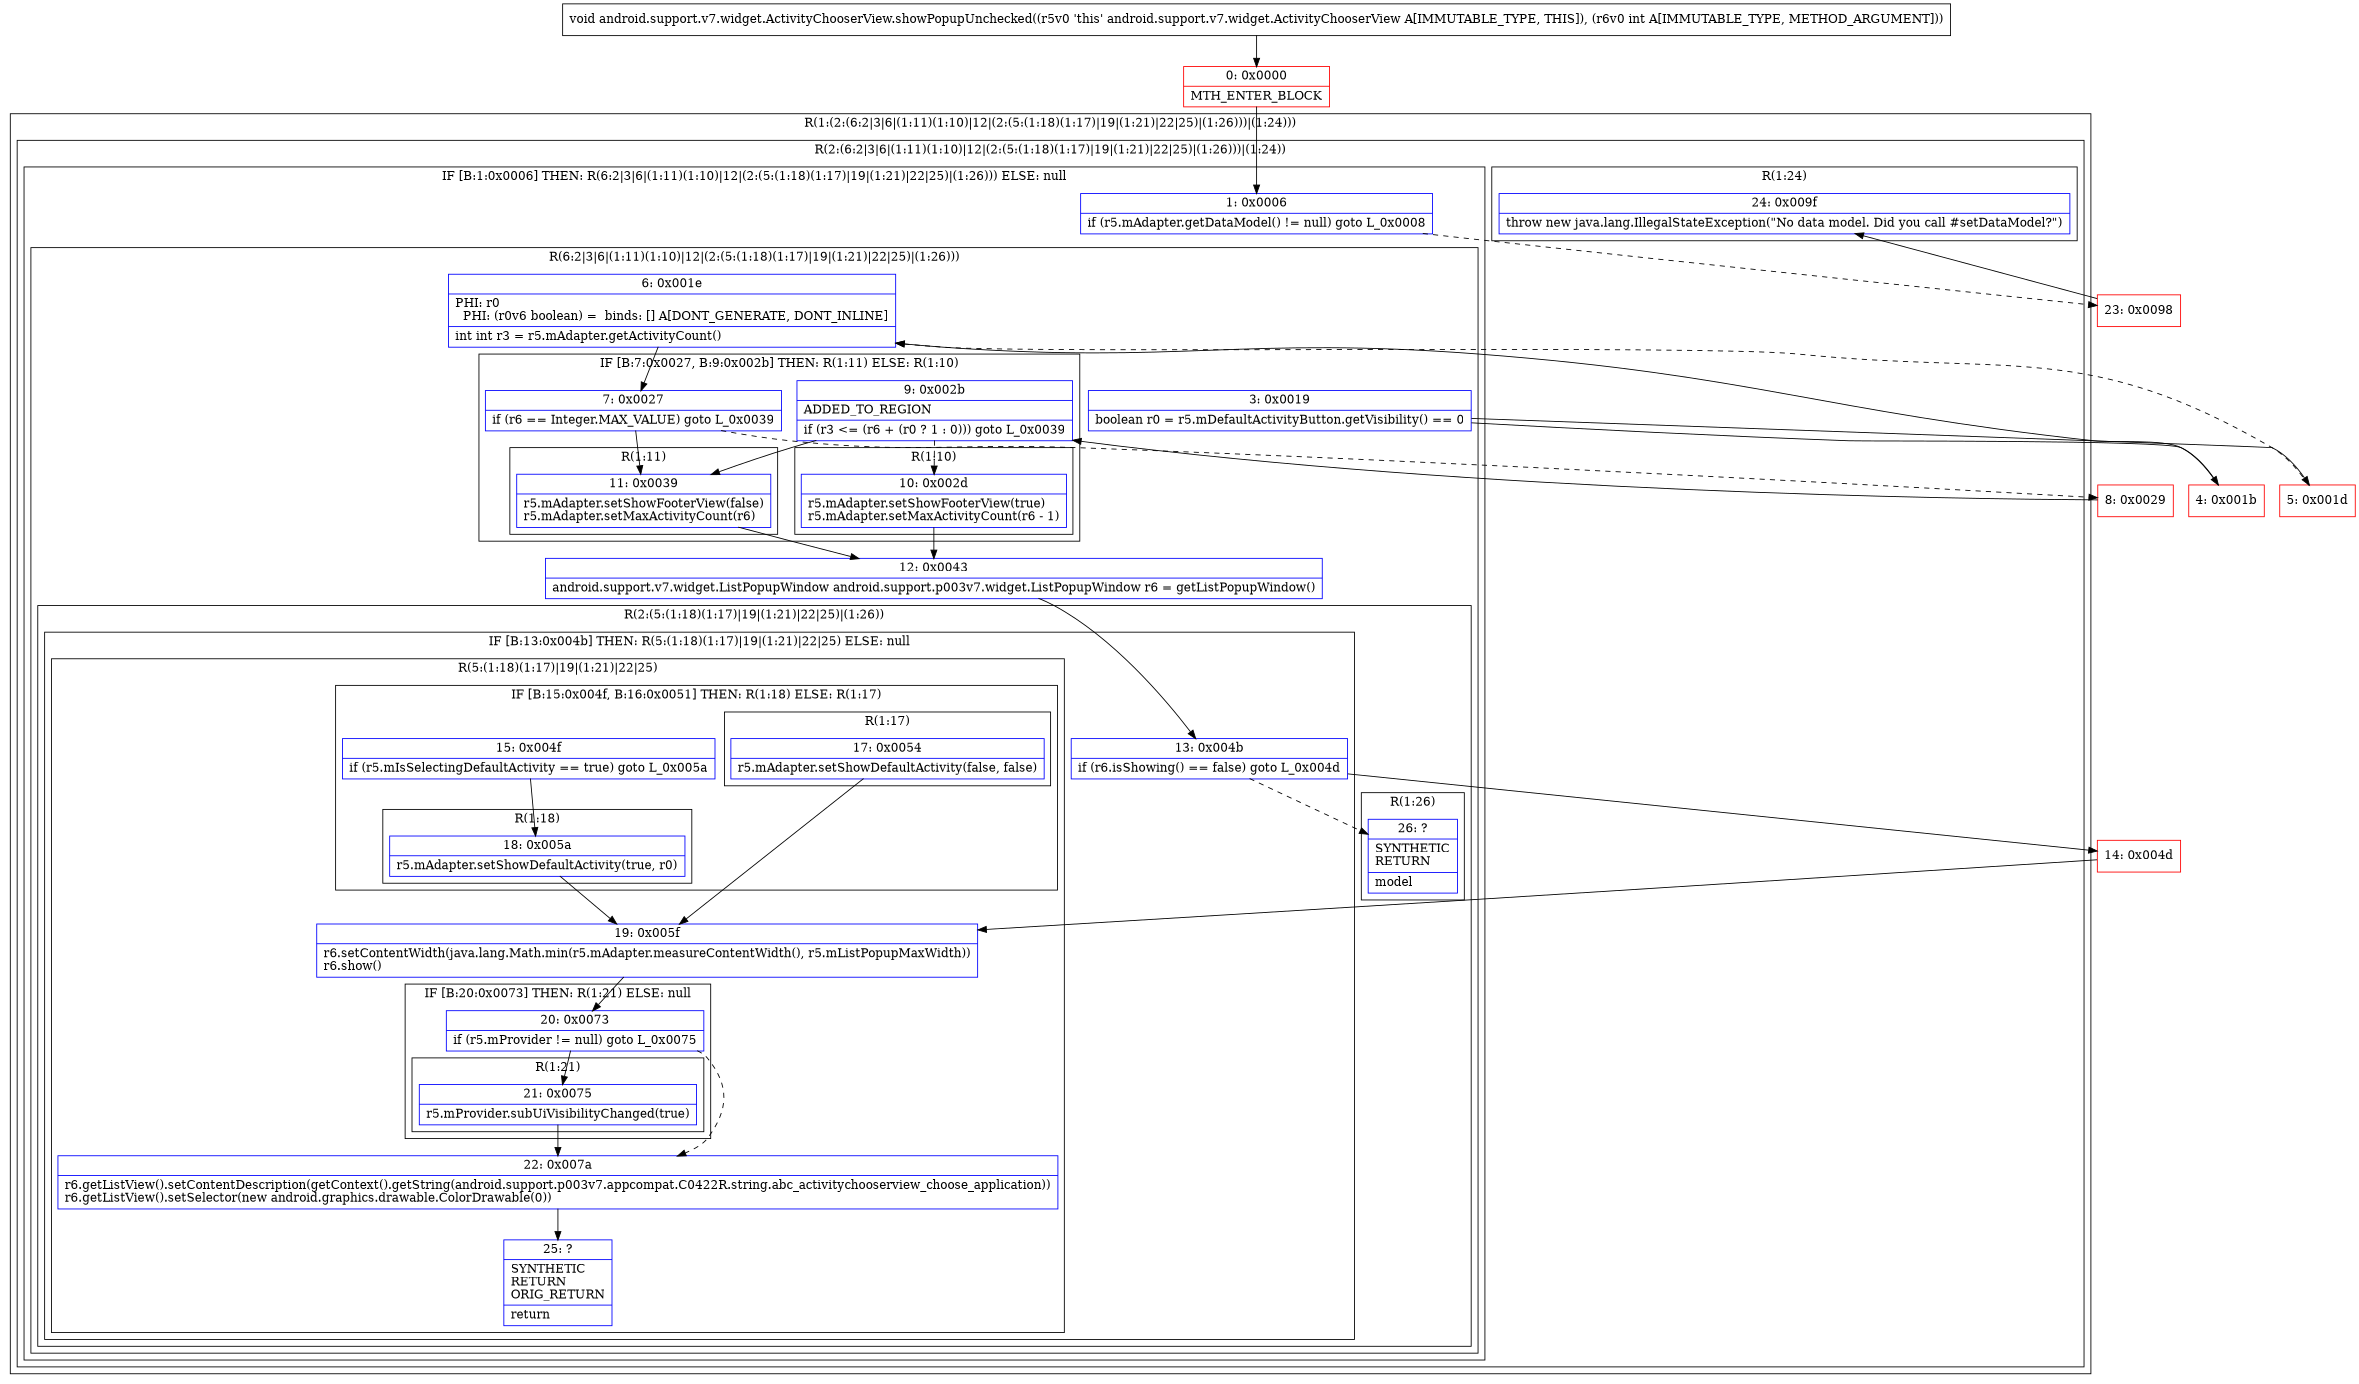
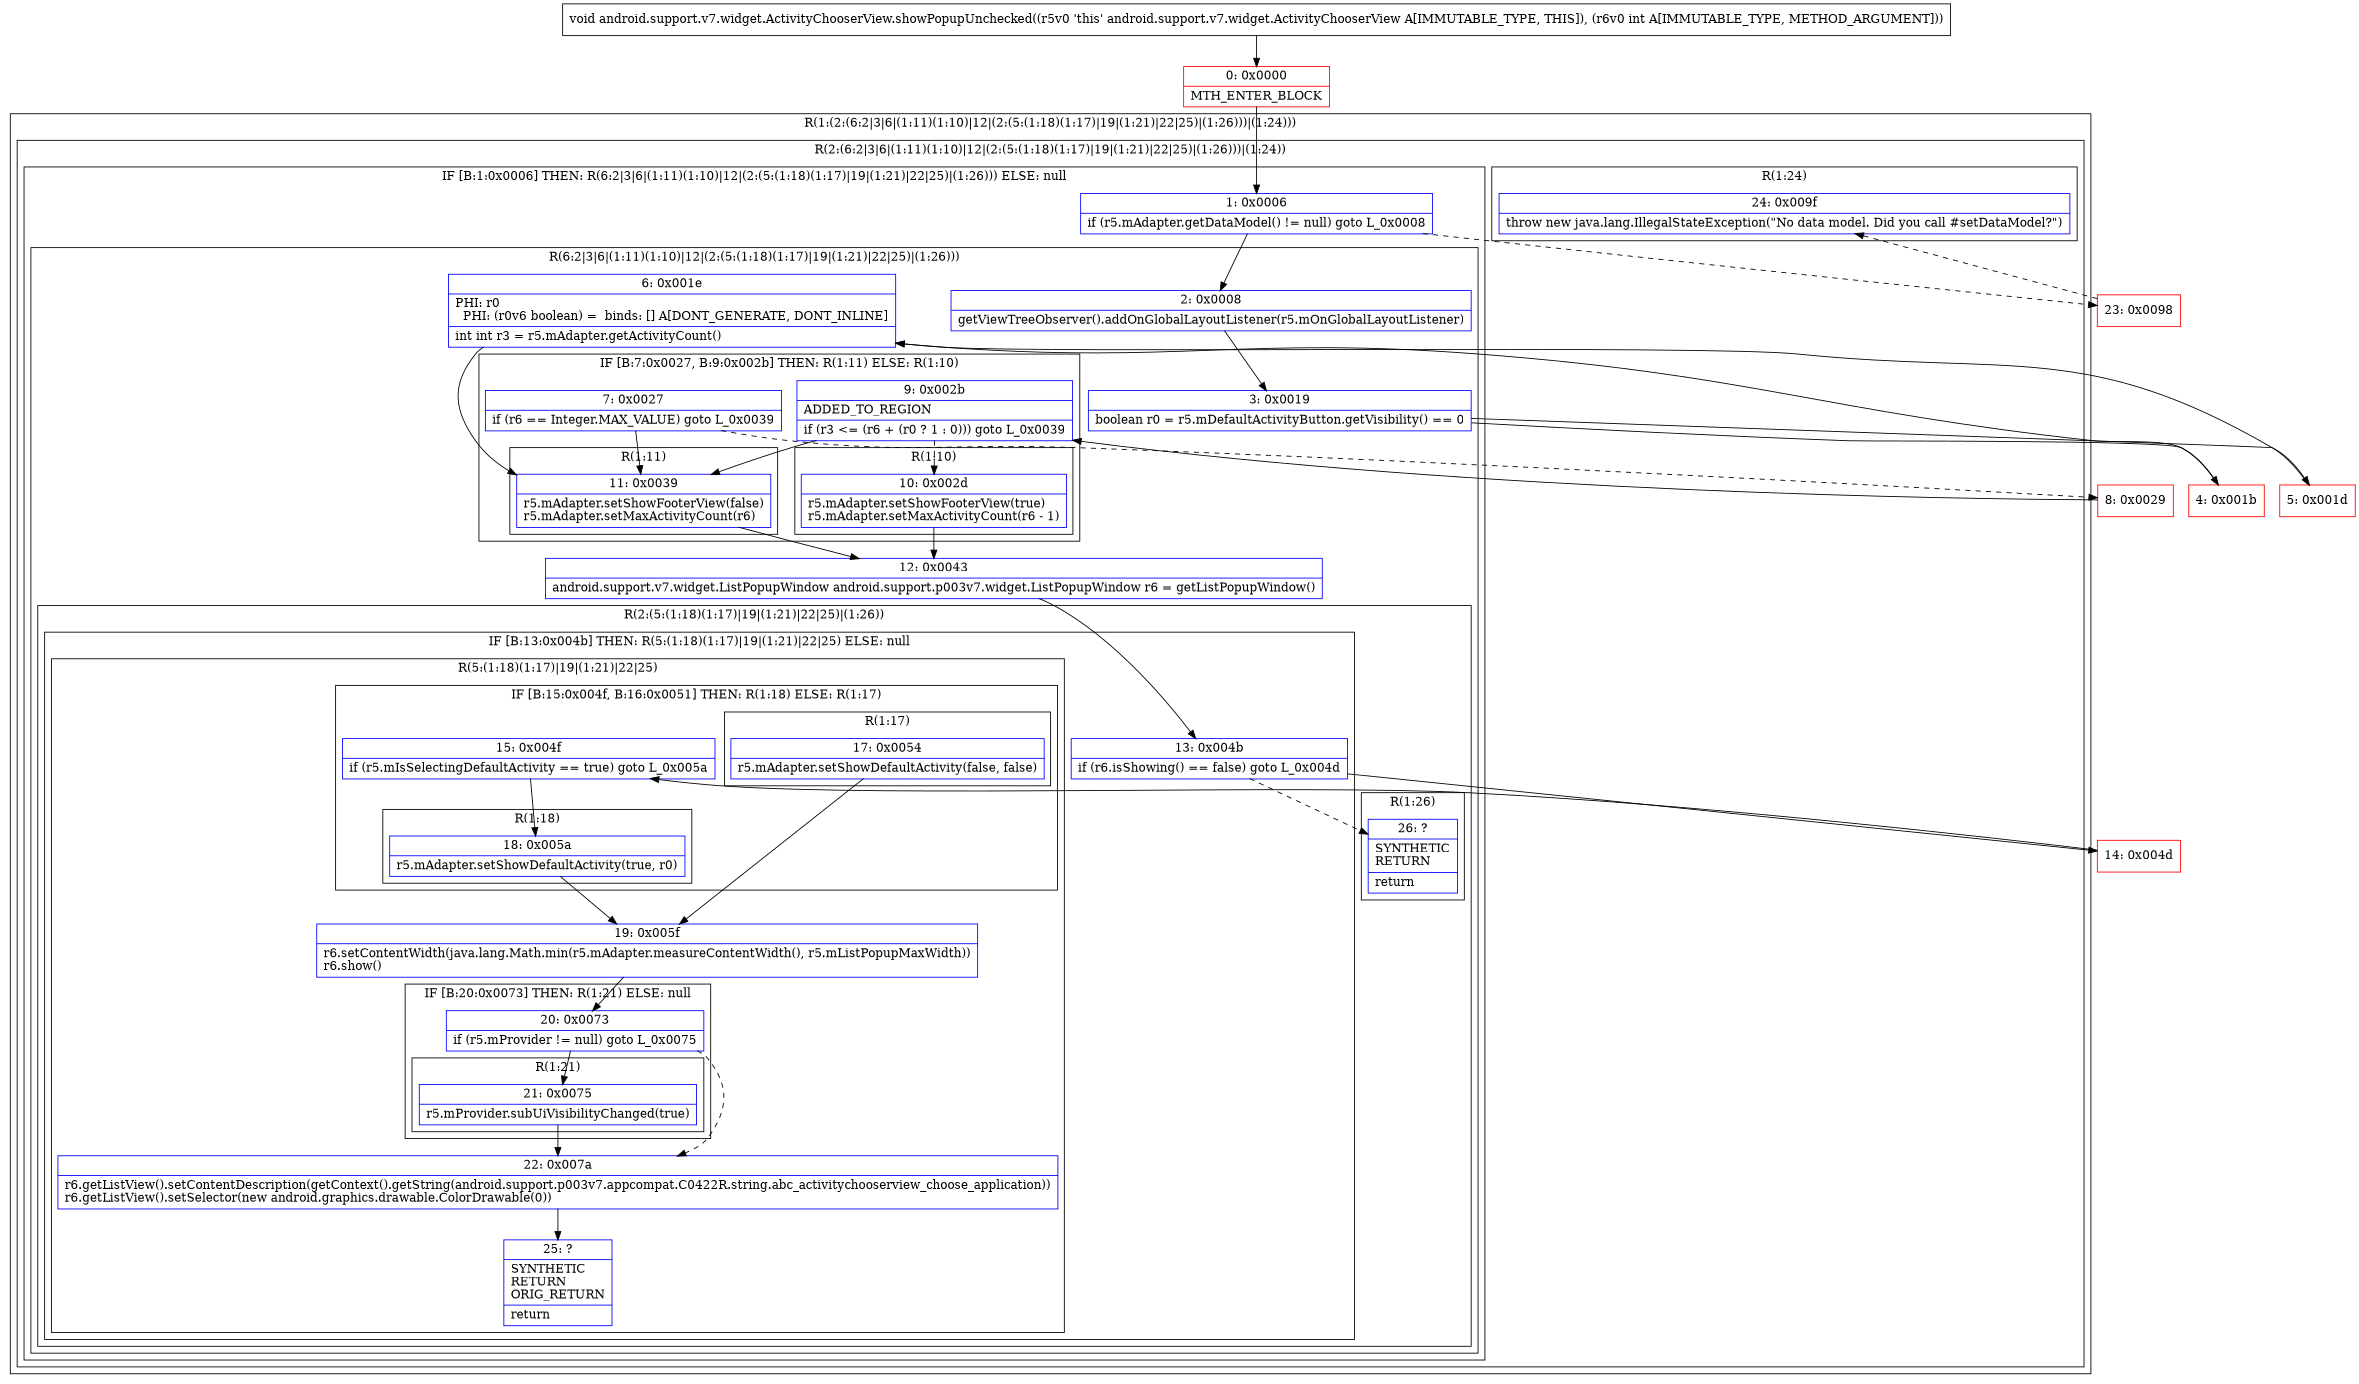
(1980, 267) -> (1980, 267)
none -> (1211, 311)
(1623, 350) -> (1623, 350)
(651, 365) -> (461, 414)
(1394, 882) -> (1395, 882)
(1542, 895) -> (1343, 790)
